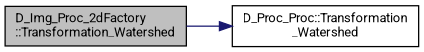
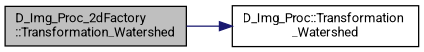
(325, 26) -> (325, 26)
